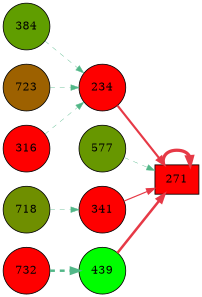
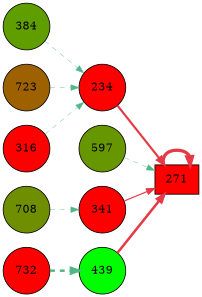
(102, 149) -> (102, 149)
(27, 210) -> (27, 210)
